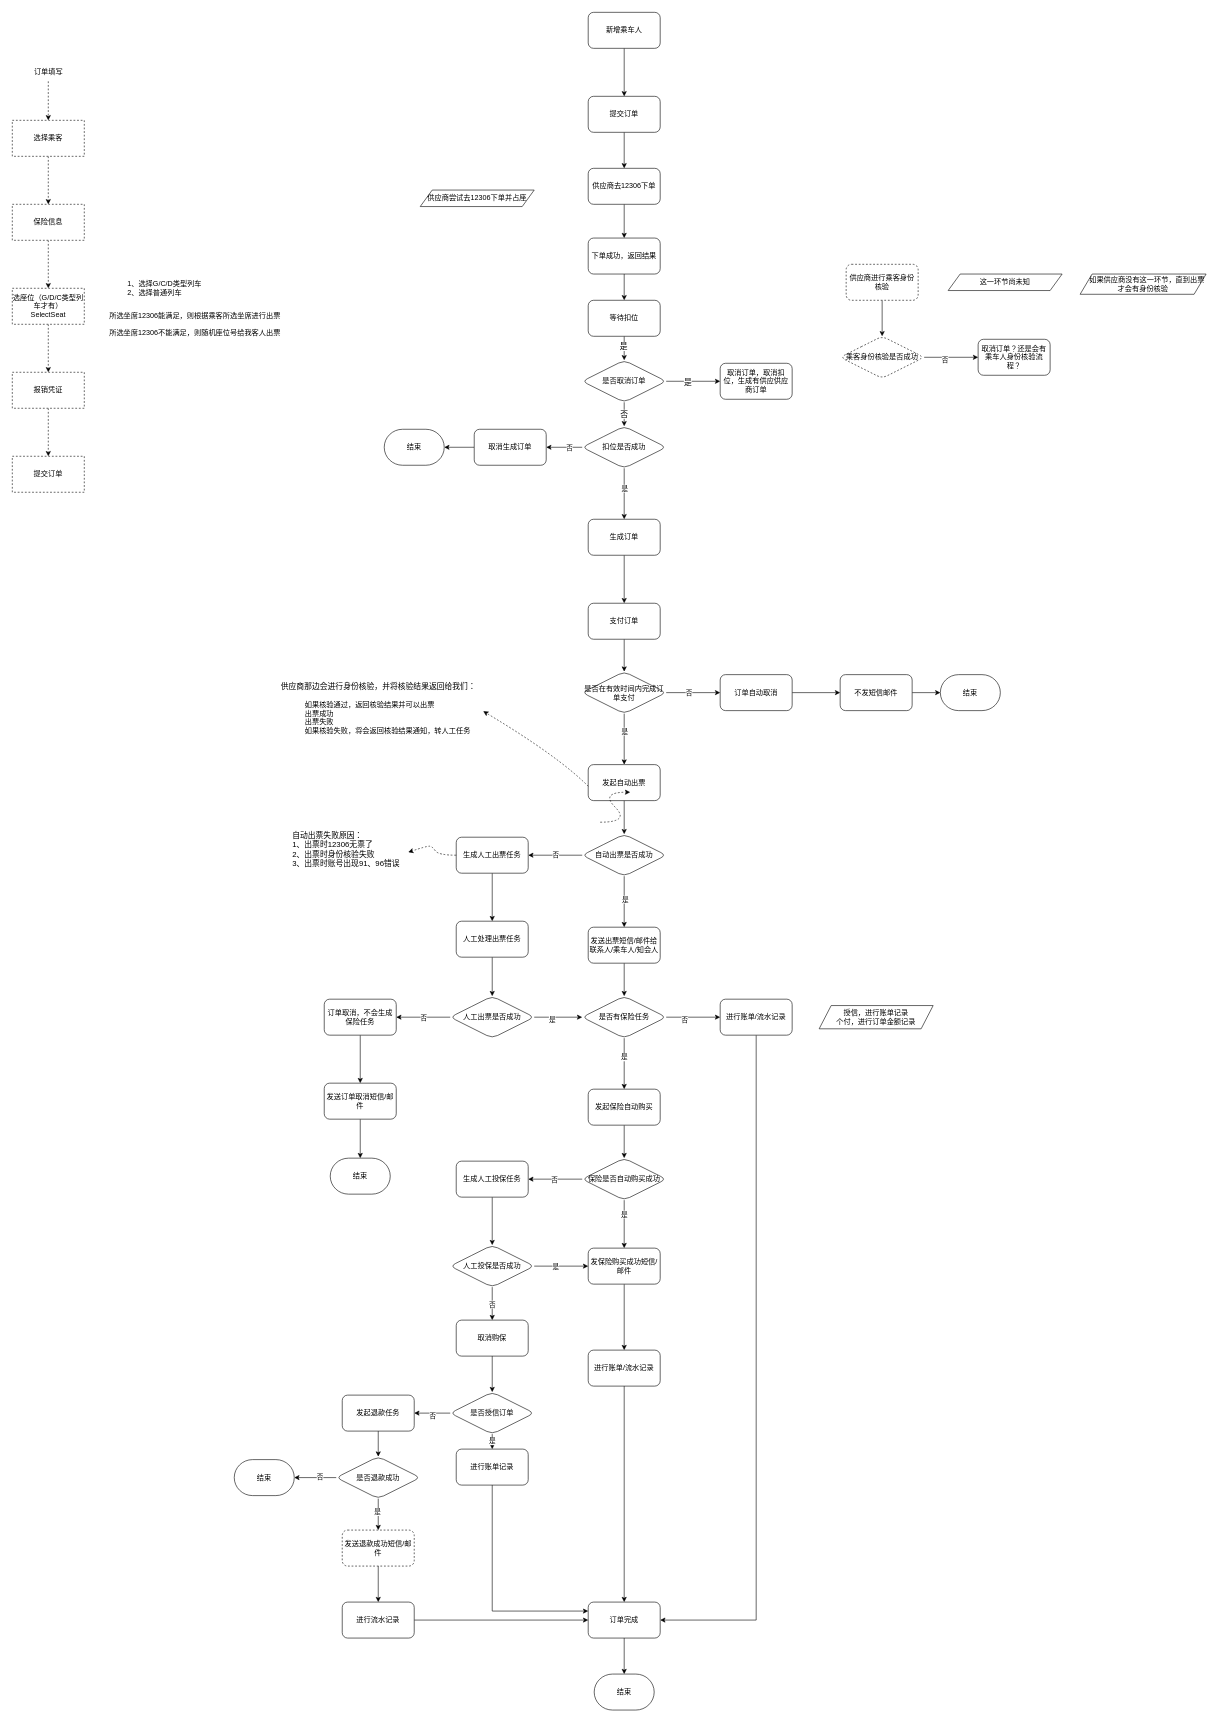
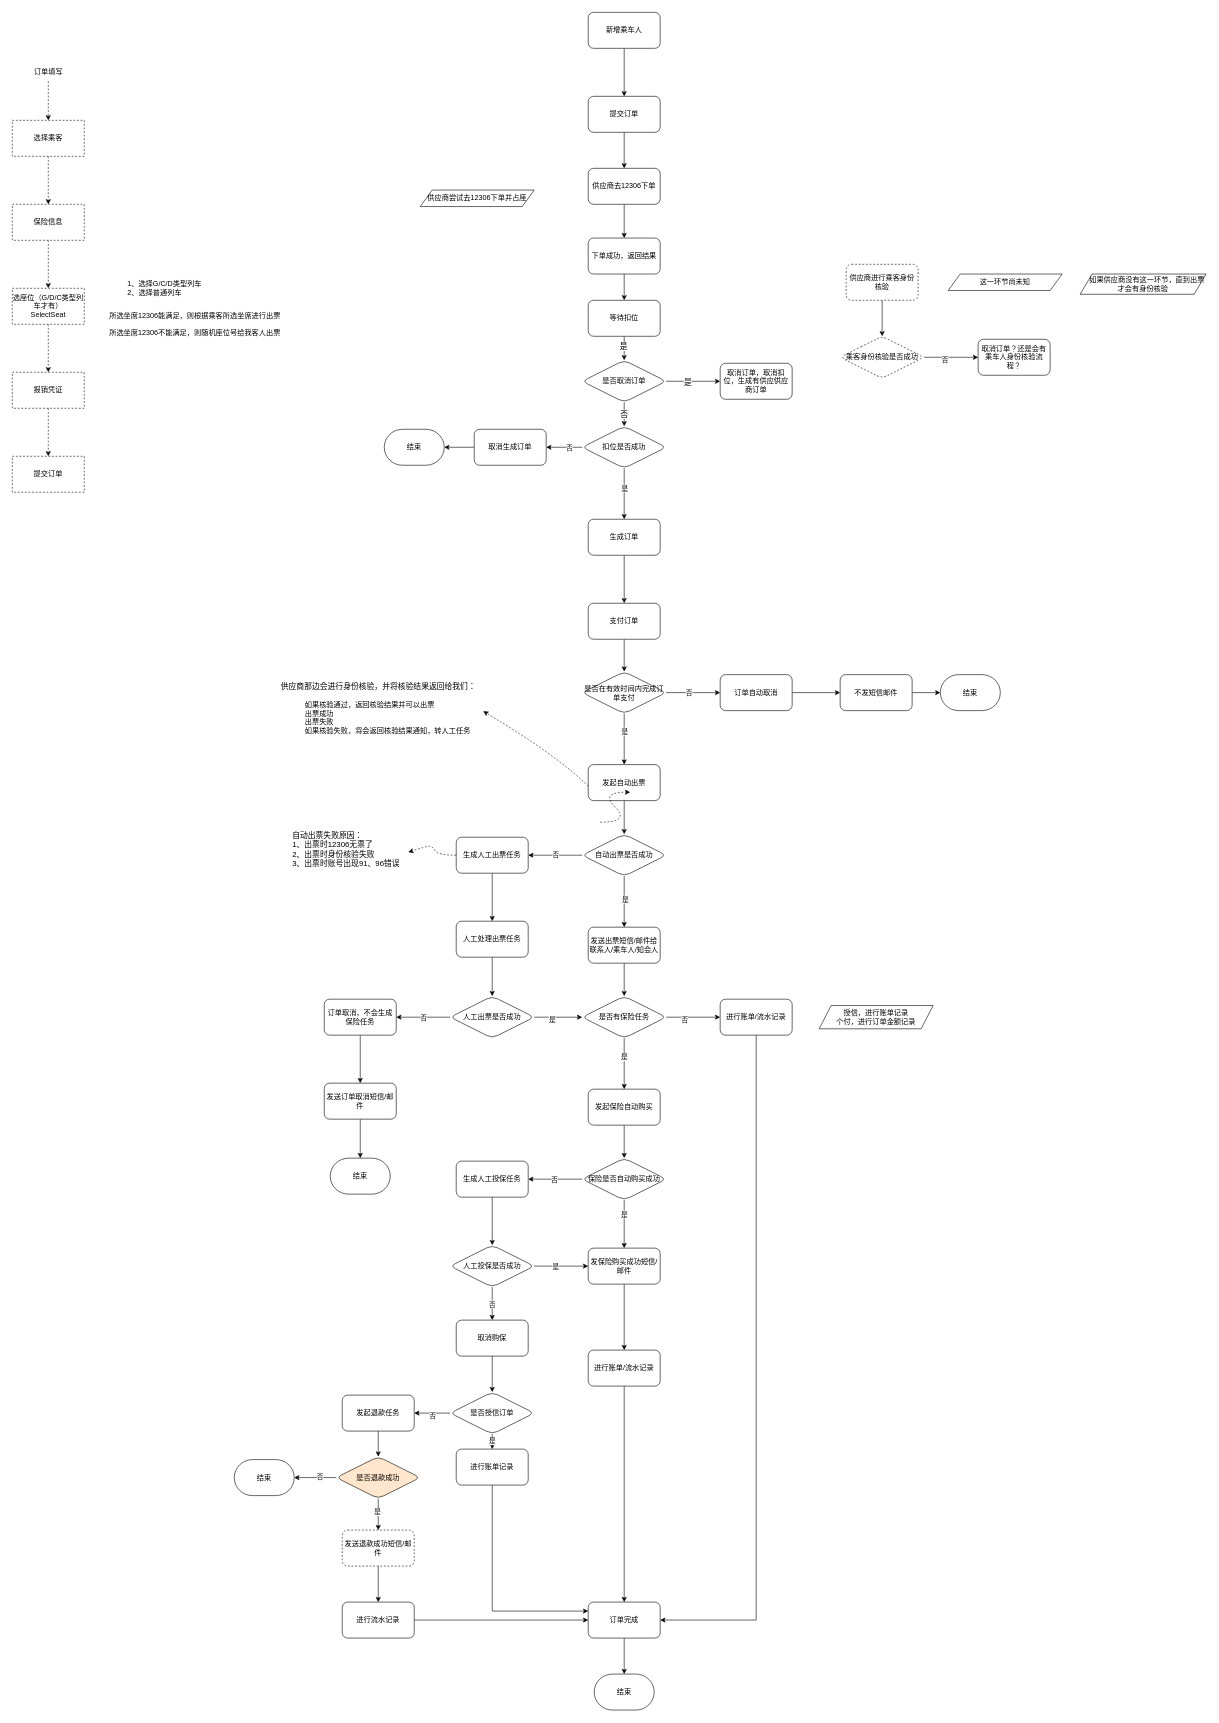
(378, 1478) -> (378, 1478)
